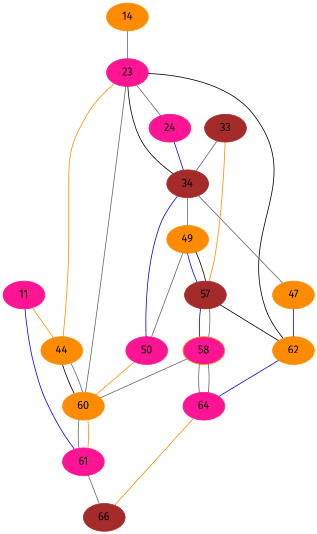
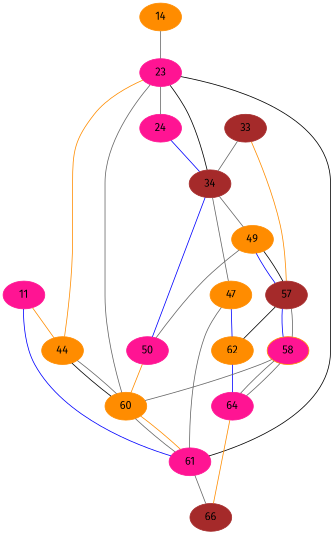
(274, 169) -> (331, 254)
none -> (195, 375)
